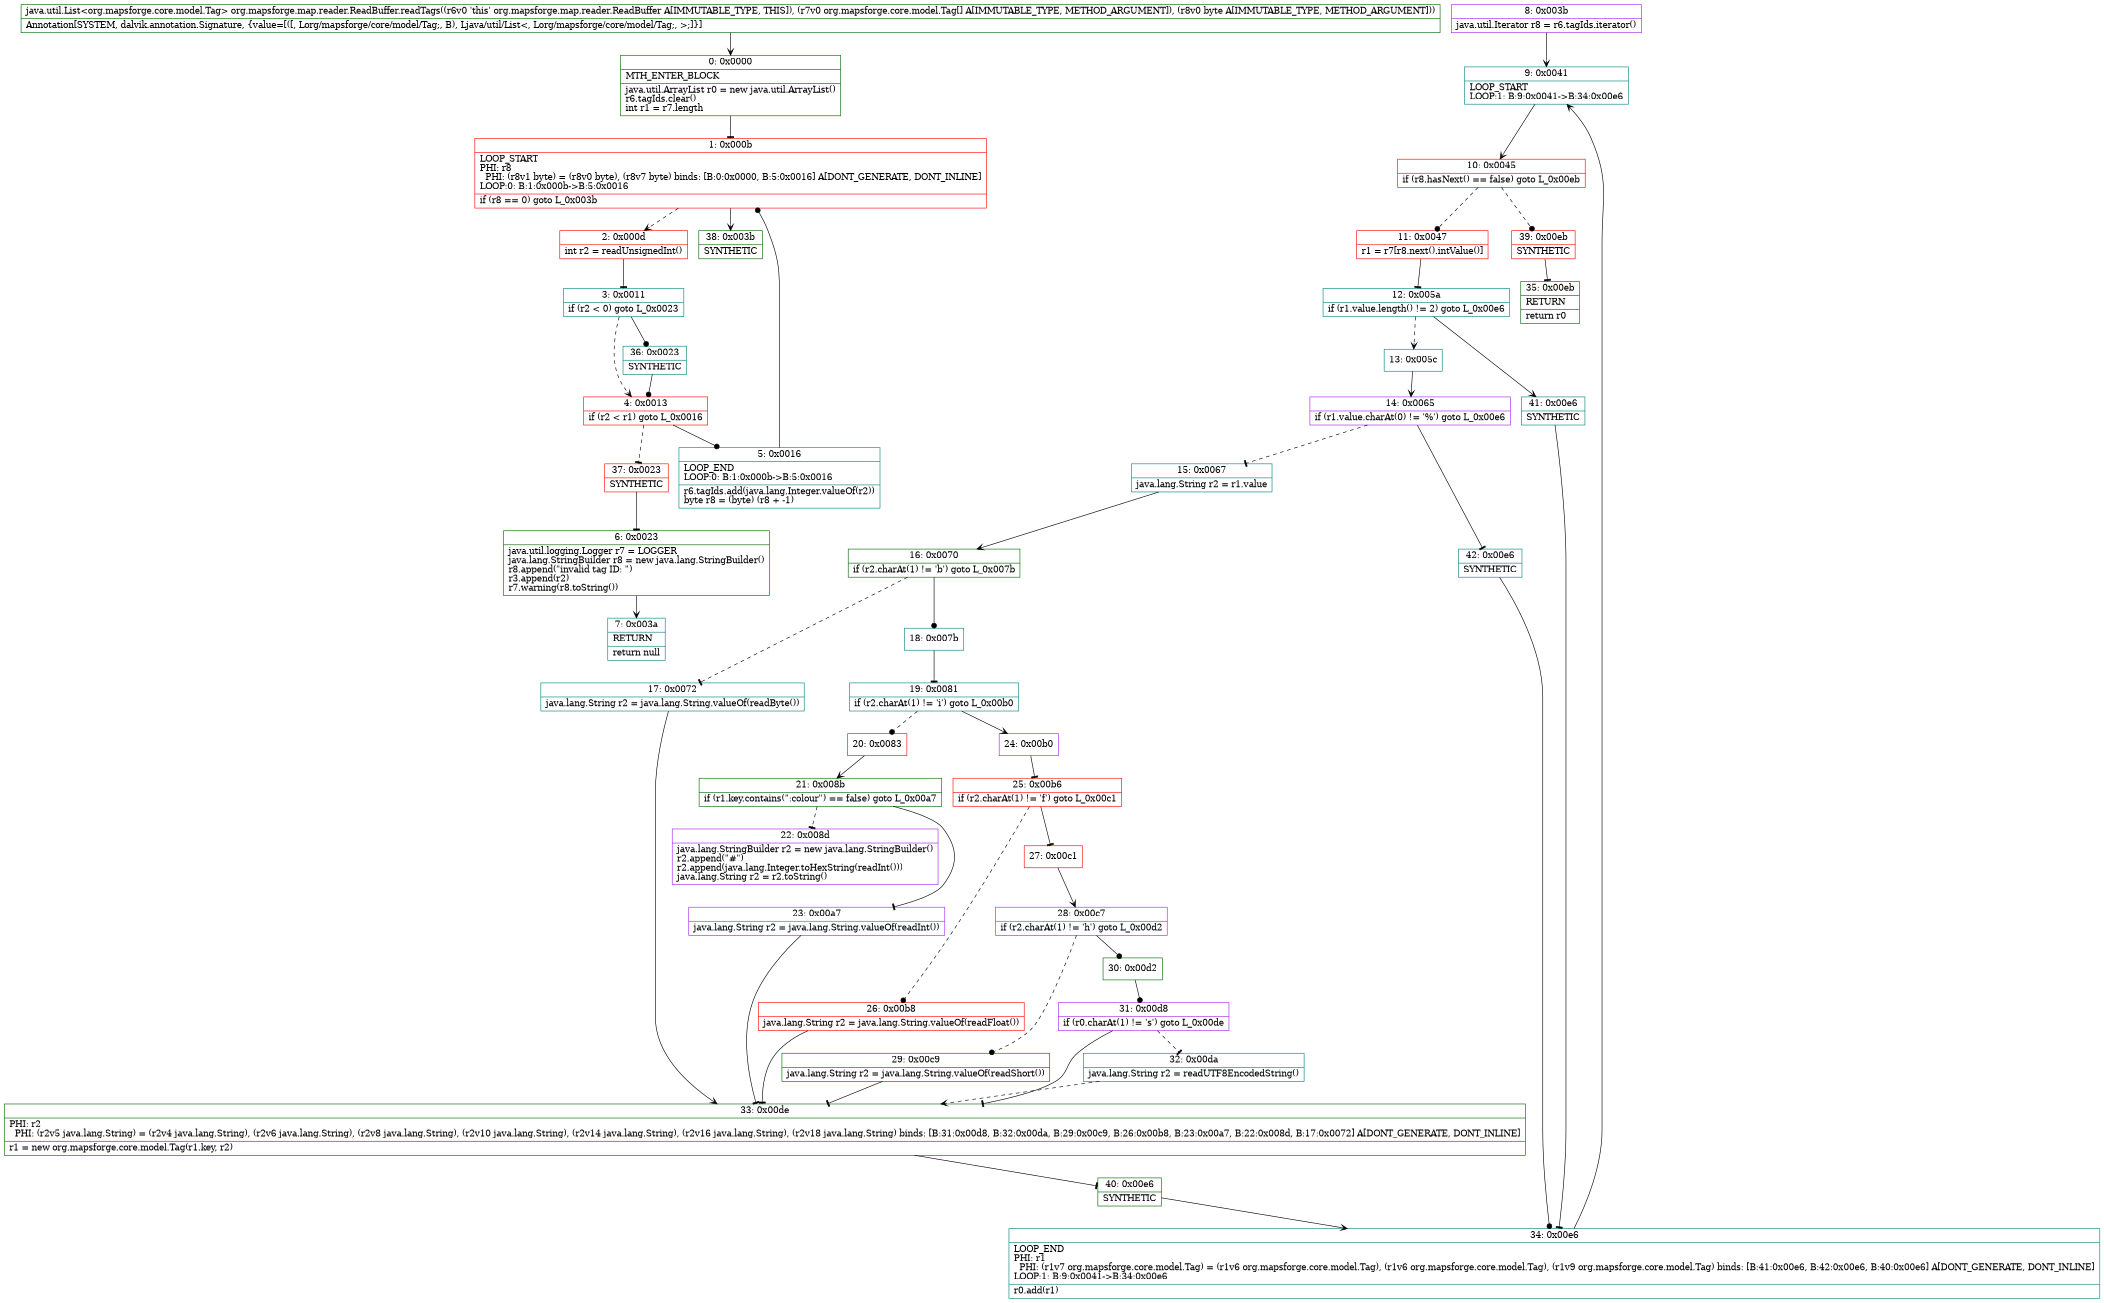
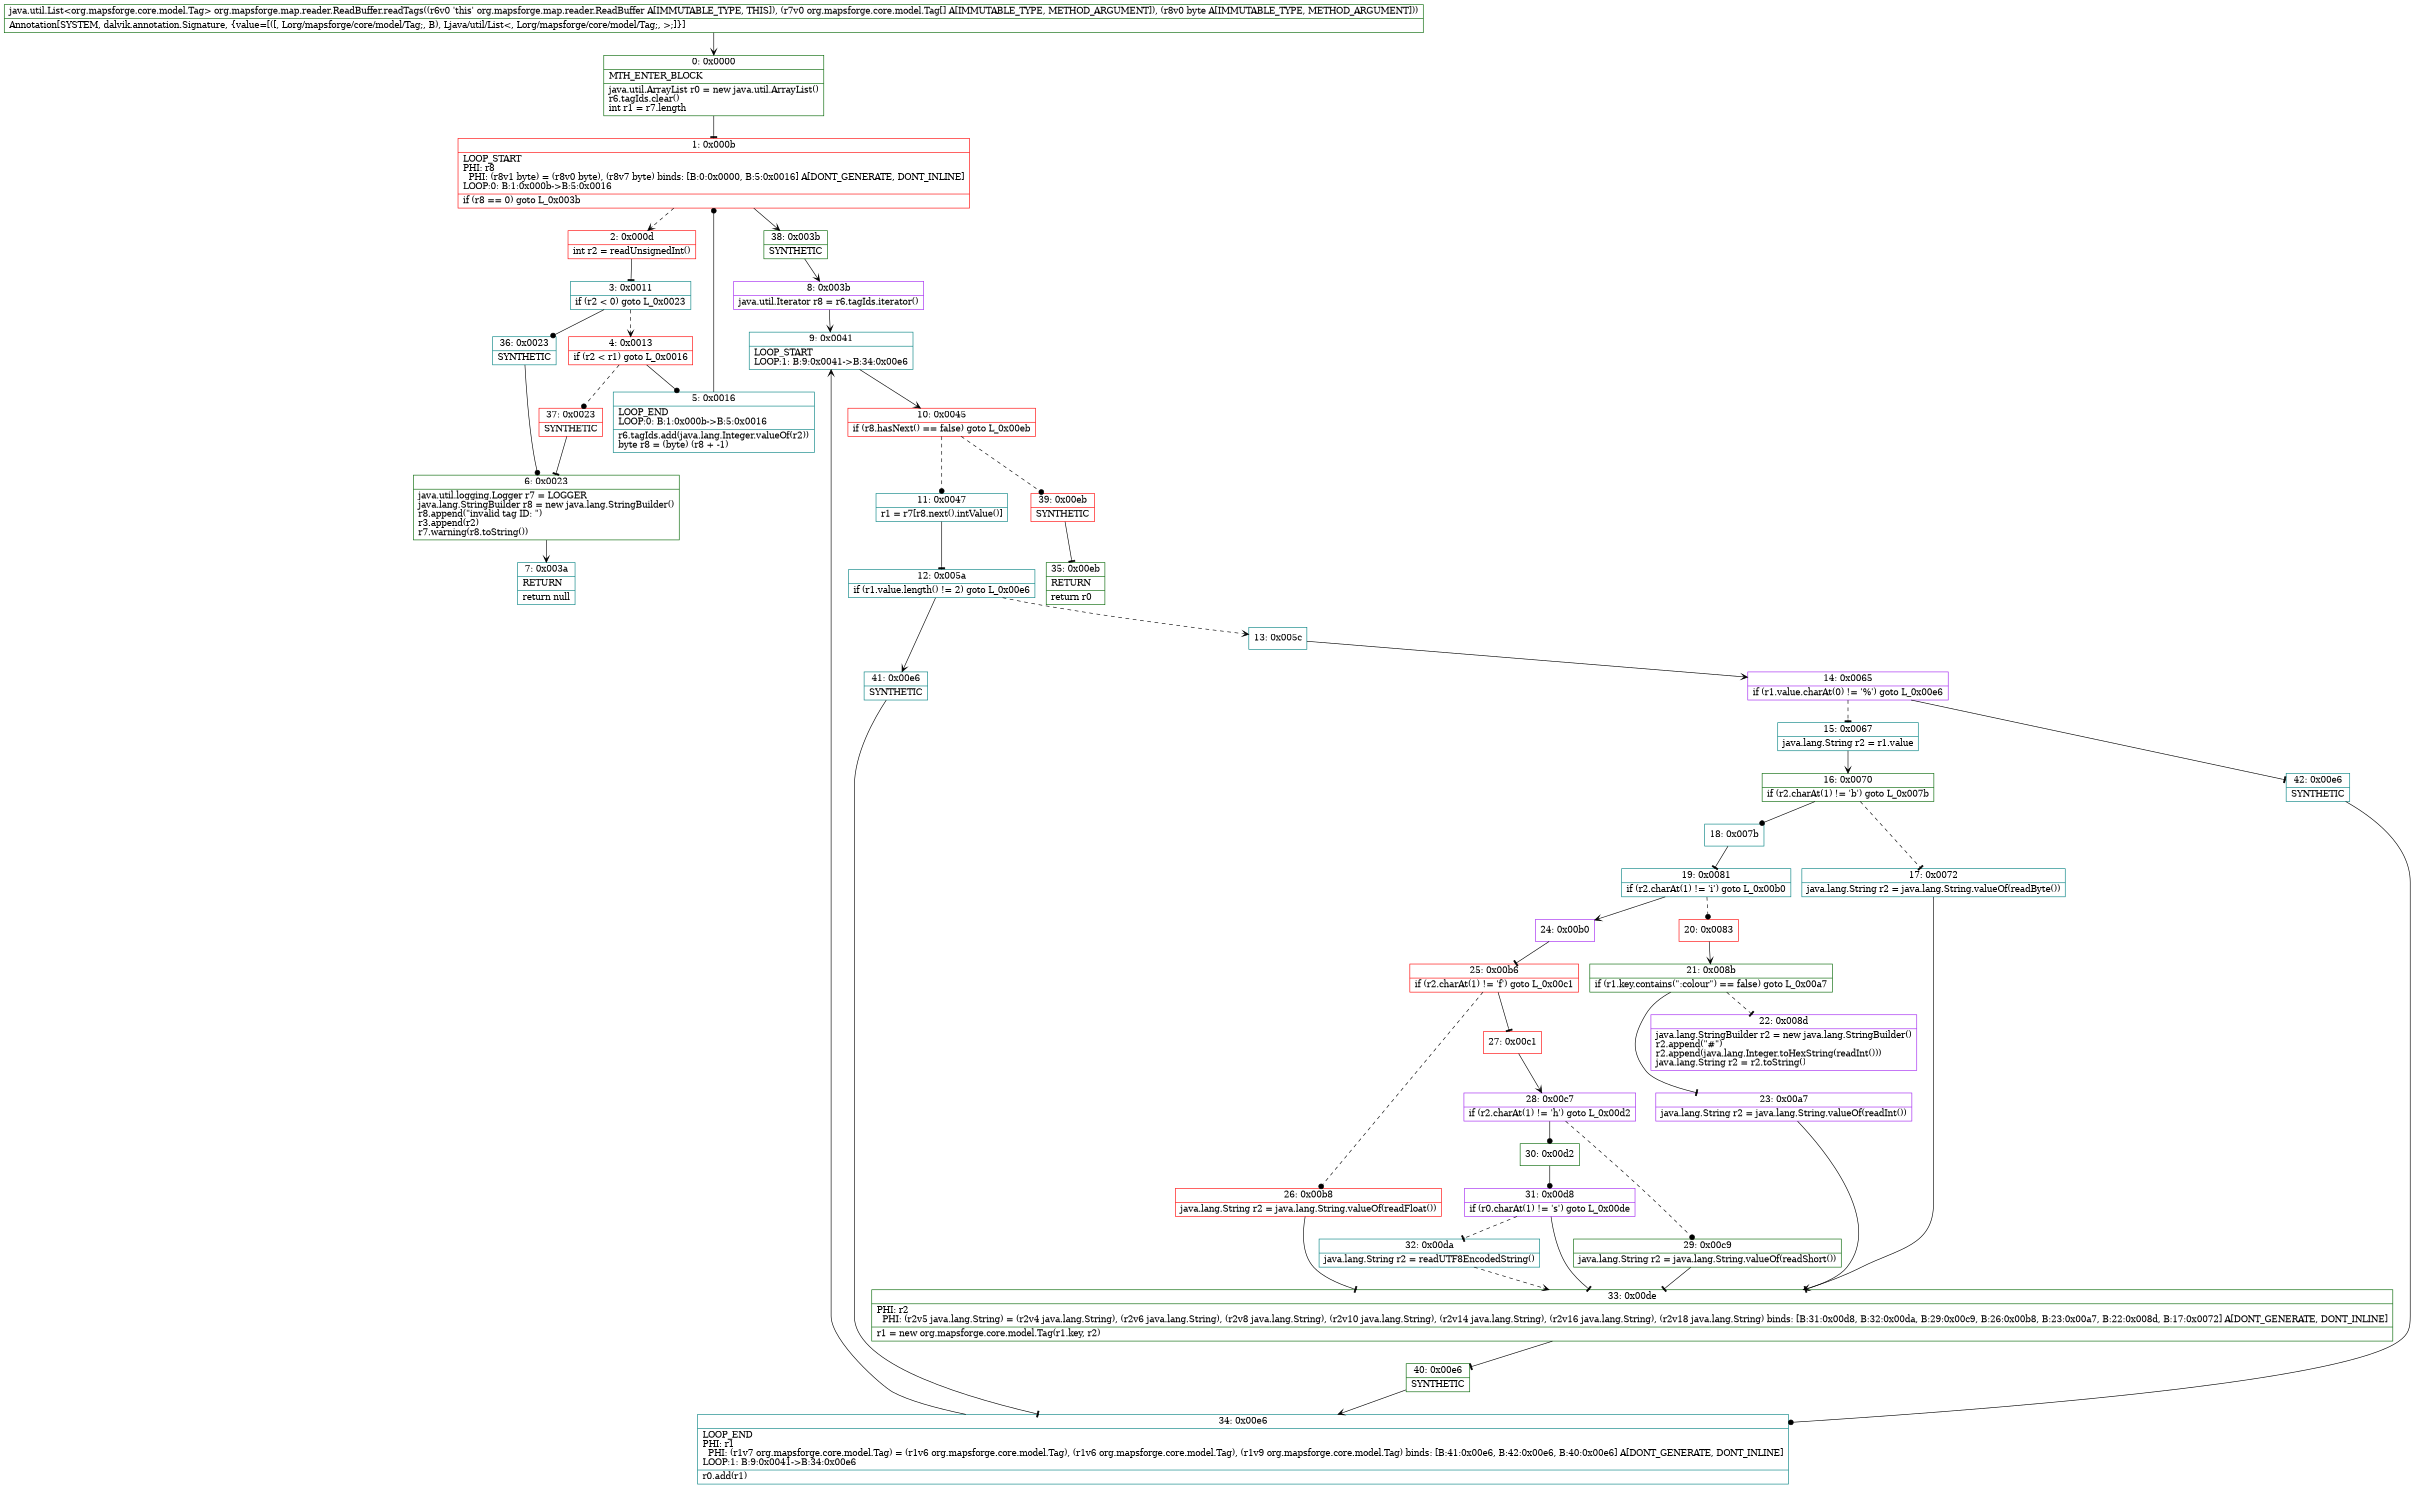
(1422, 245) -> (942, 508)
none -> (810, 268)
(651, 383) -> (529, 418)
(641, 443) -> (602, 385)
